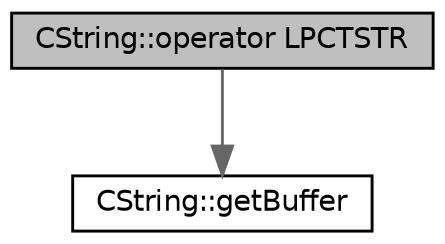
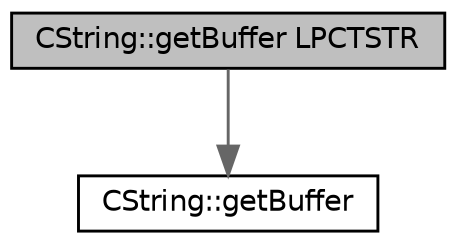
(222, 41) -> (228, 41)
